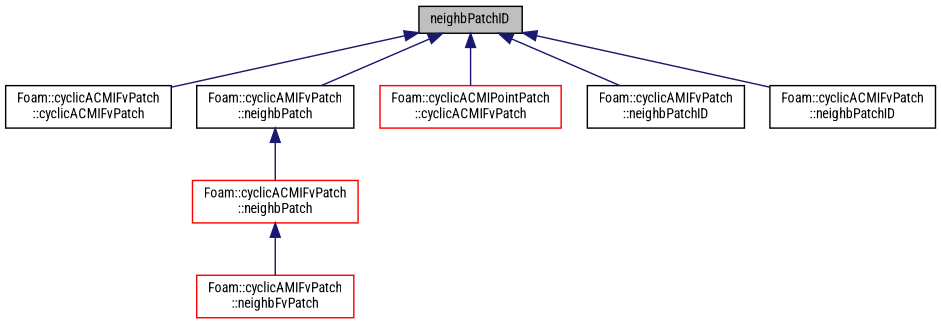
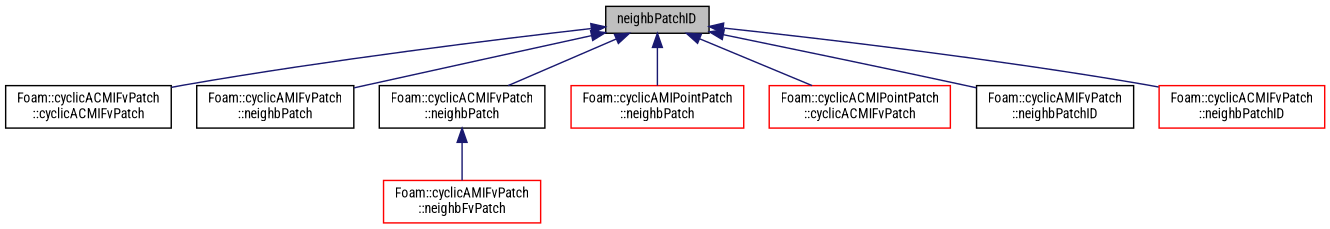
none -> (657, 107)
(853, 107) -> (1242, 107)
(275, 162) -> (562, 62)
(275, 202) -> (462, 107)
